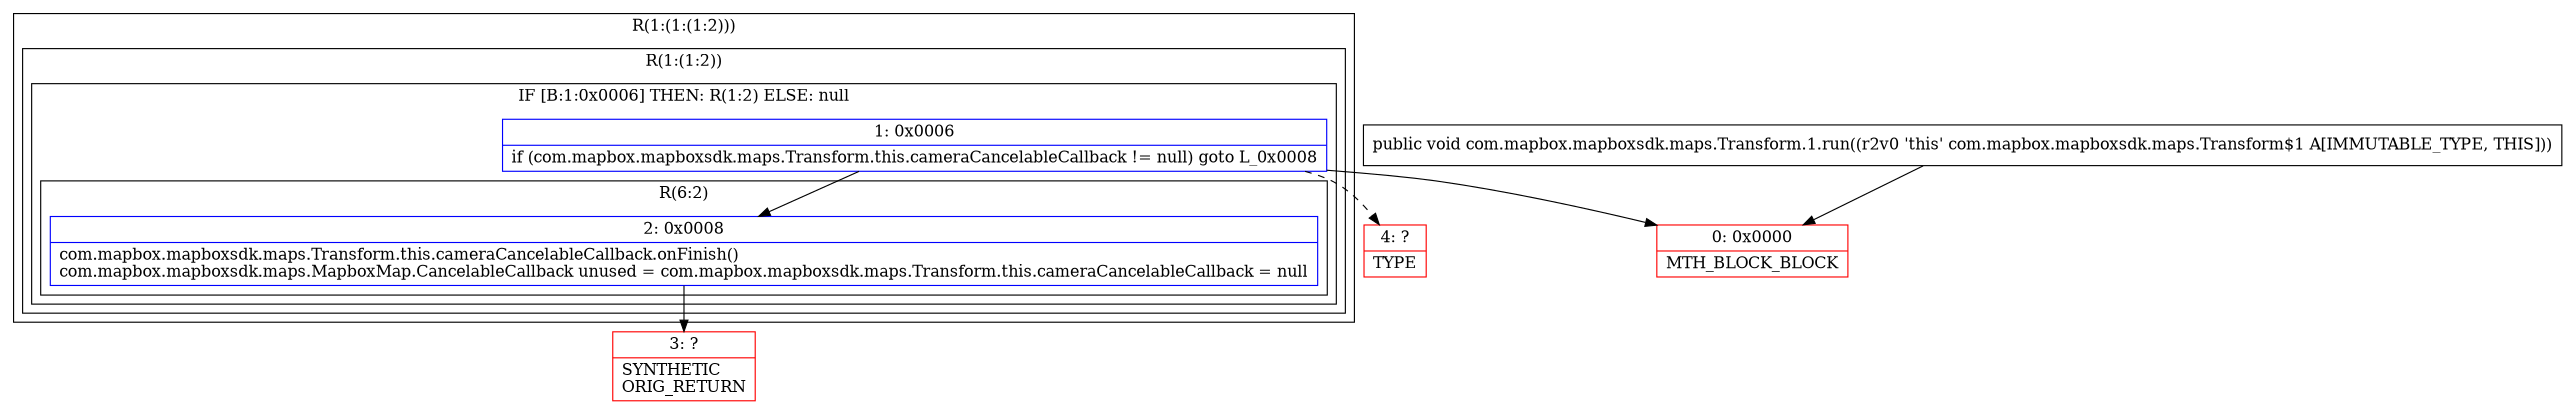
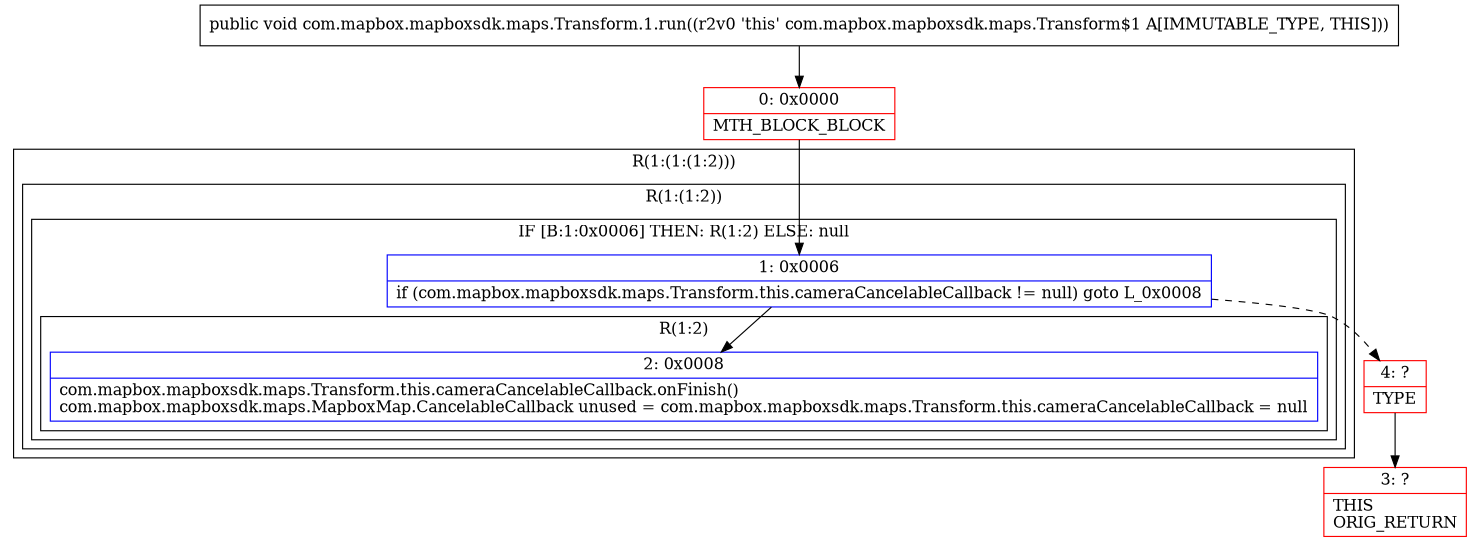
(1487, 189) -> (799, 191)
(684, 194) -> (684, 330)
(684, 303) -> (1395, 434)
(672, 370) -> (1354, 506)
